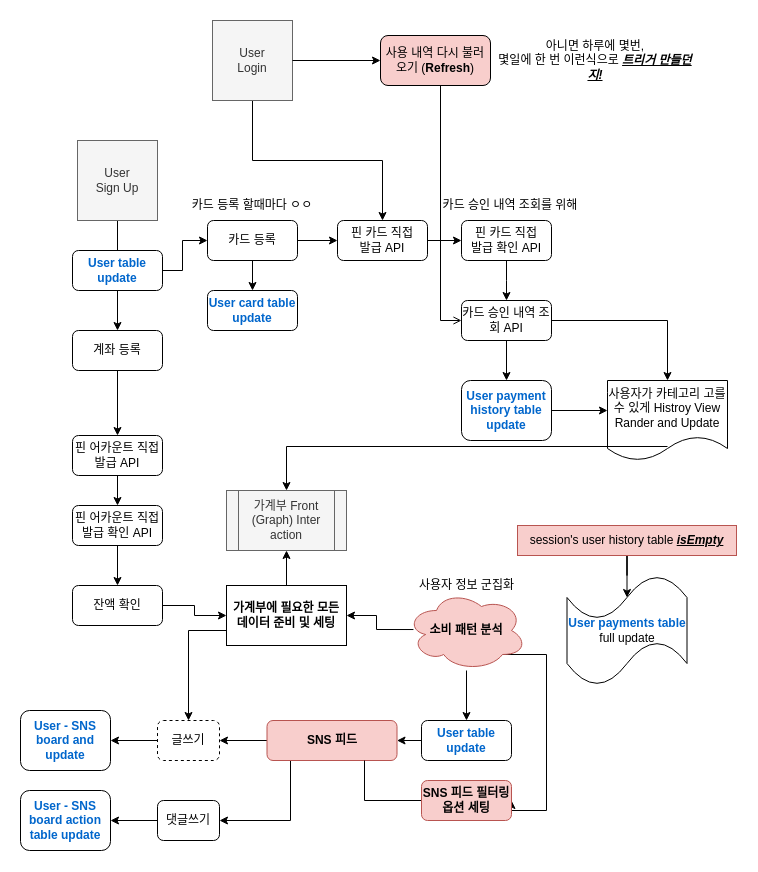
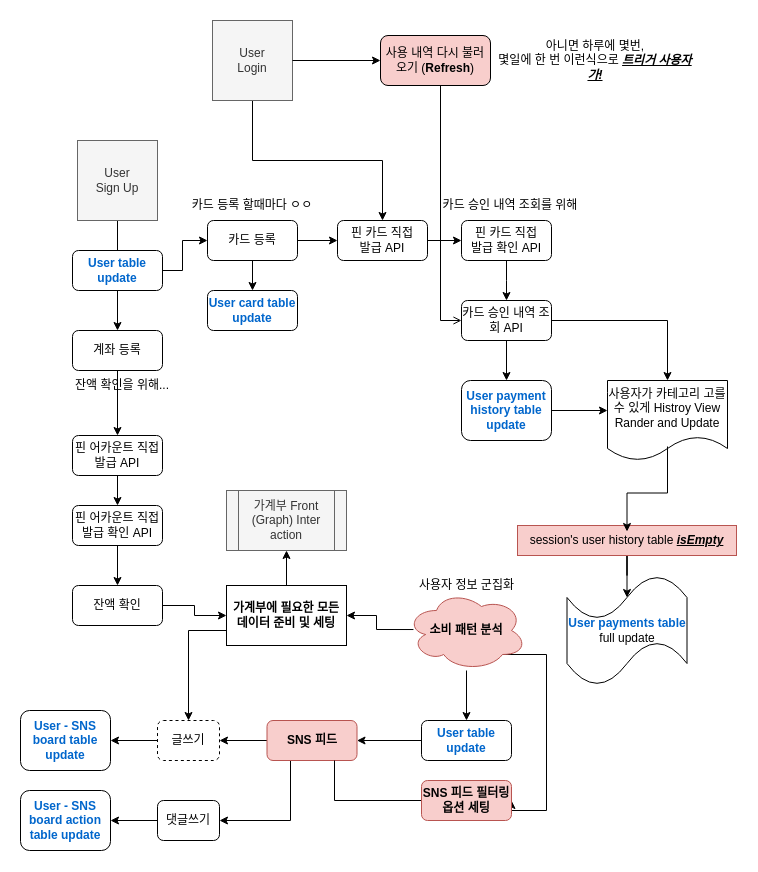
(596, 61) -> (596, 61)
none -> (123, 386)
(459, 447) -> (654, 493)
(66, 741) -> (66, 741)
(332, 741) -> (312, 741)
